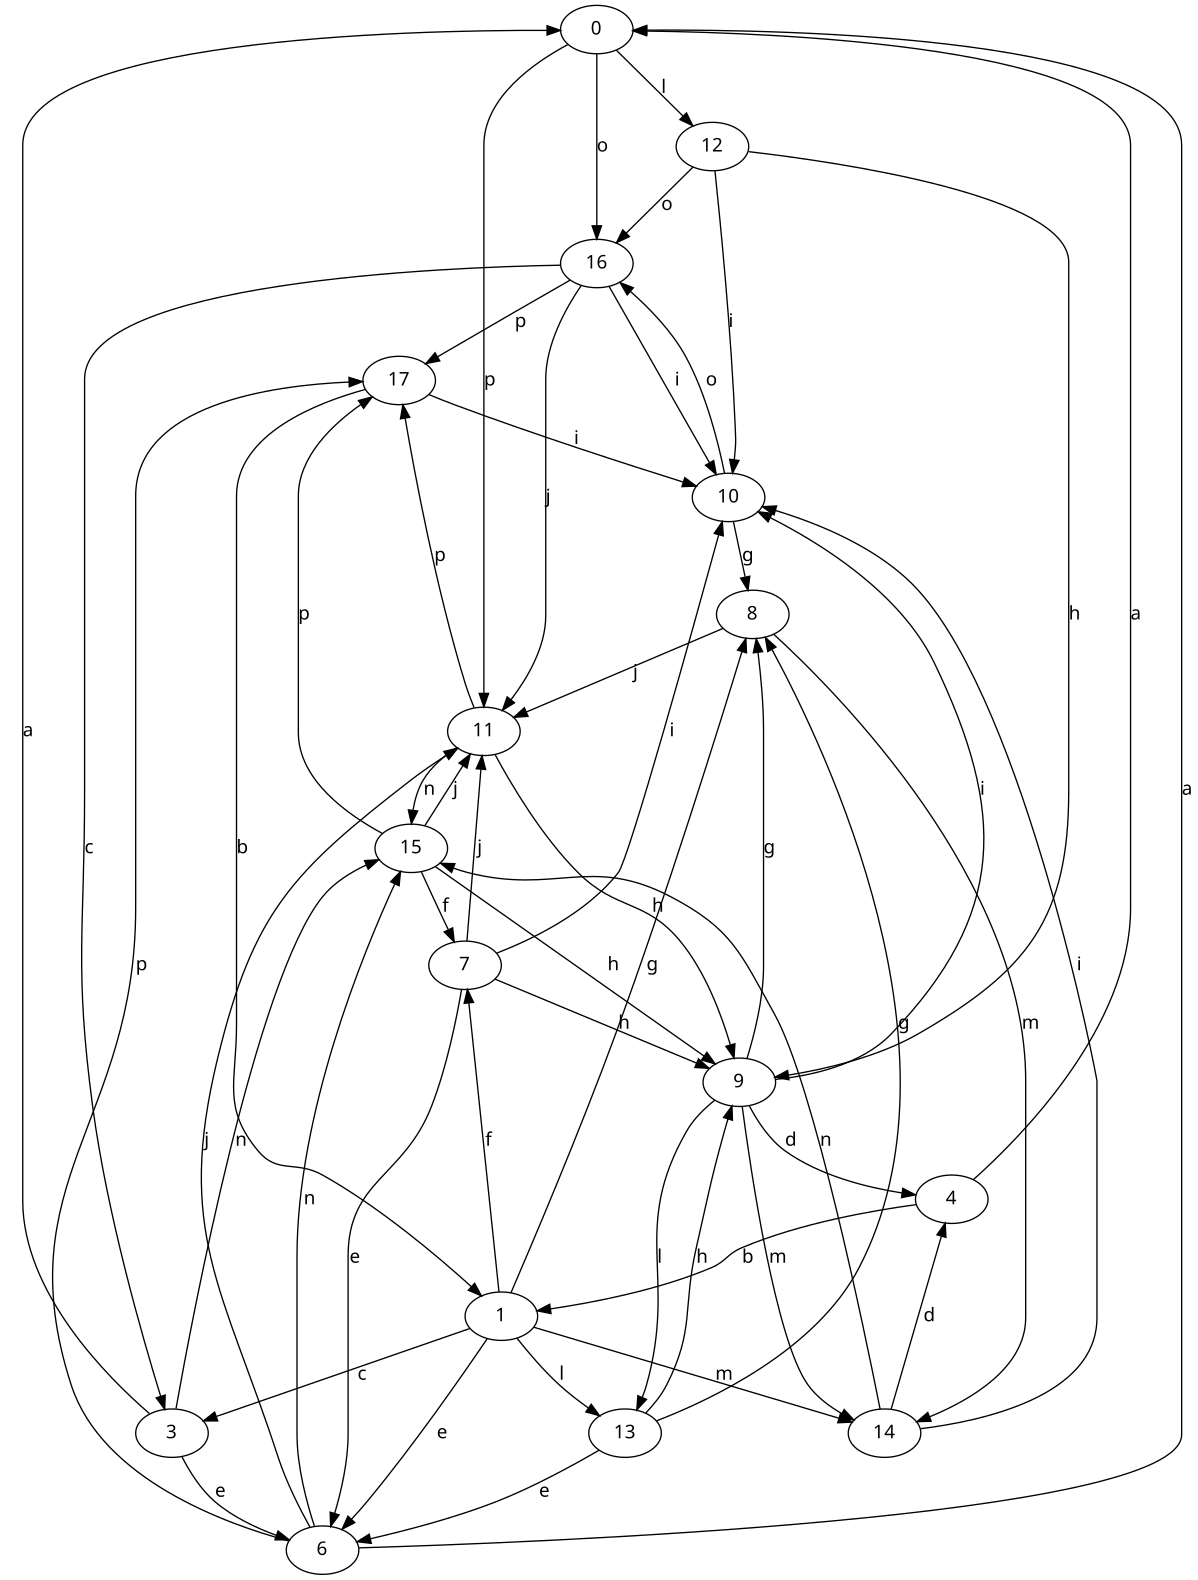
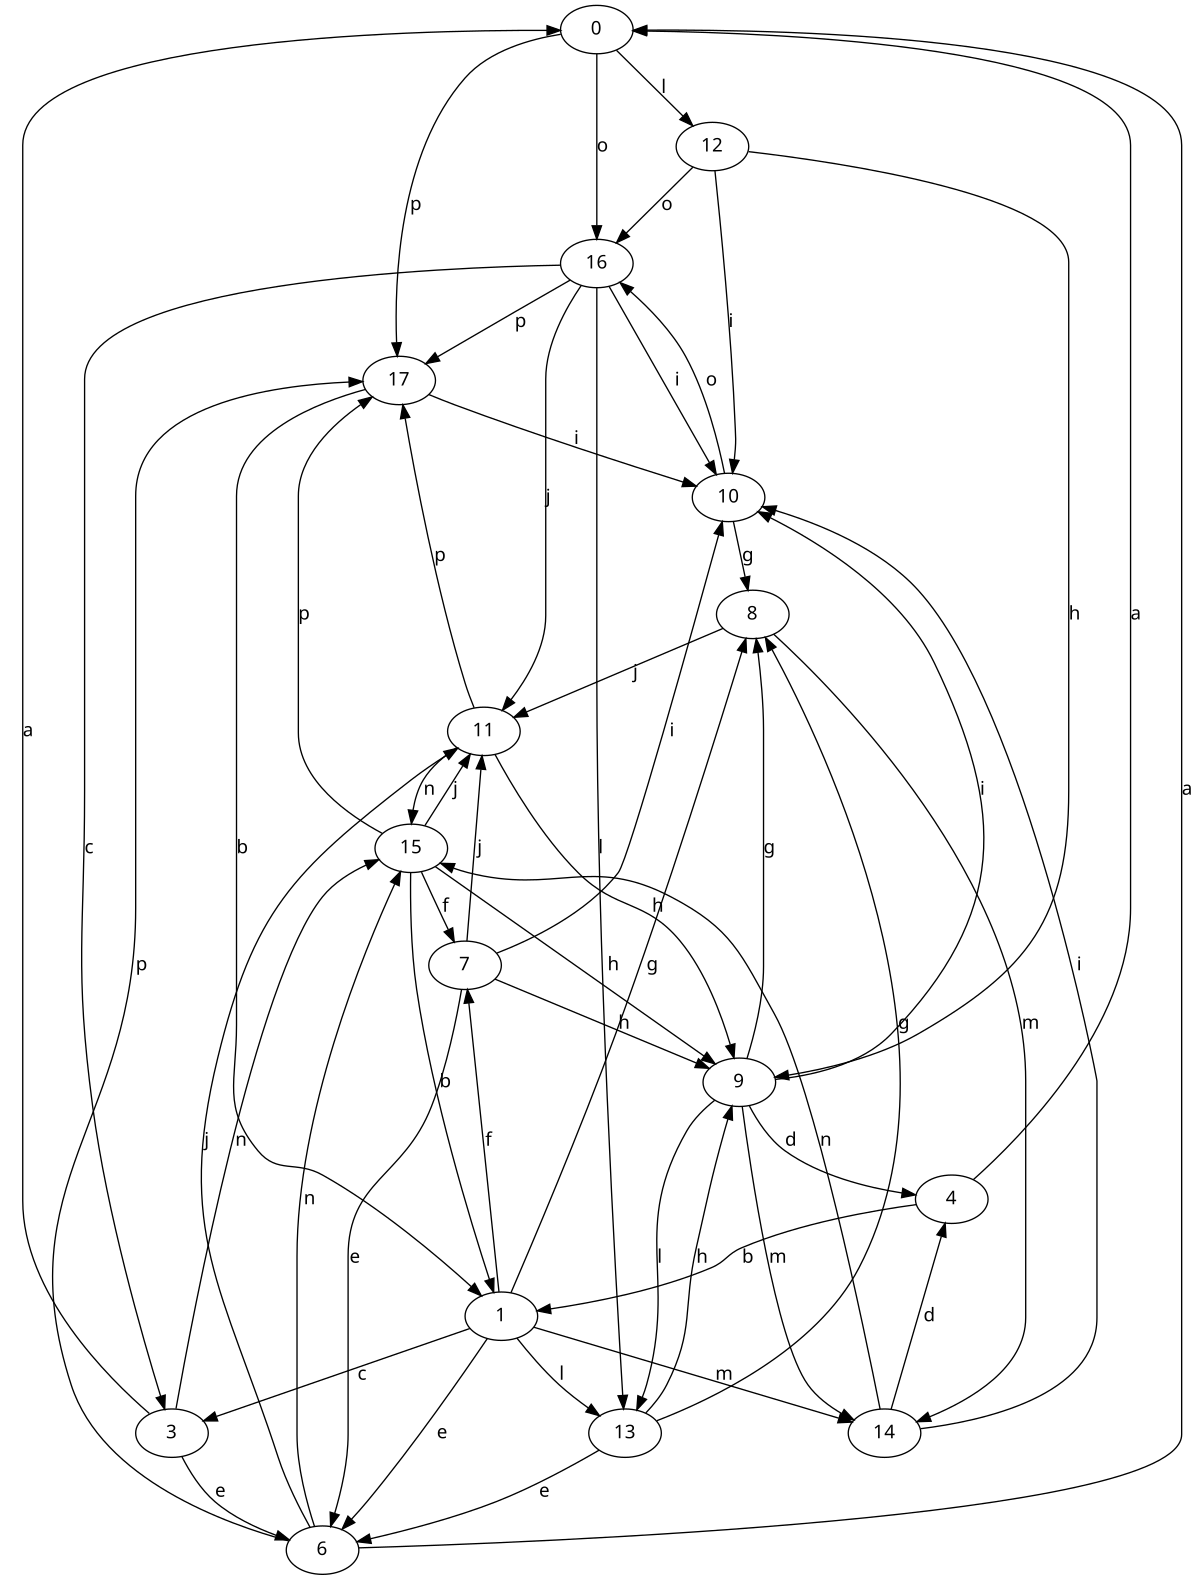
(484, 351) -> (423, 152)
none -> (599, 842)
none -> (431, 1069)
